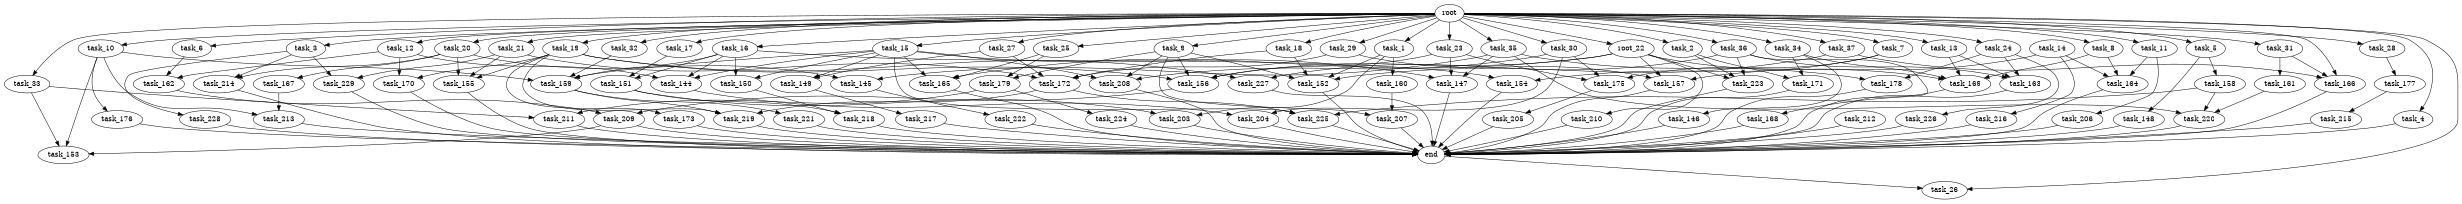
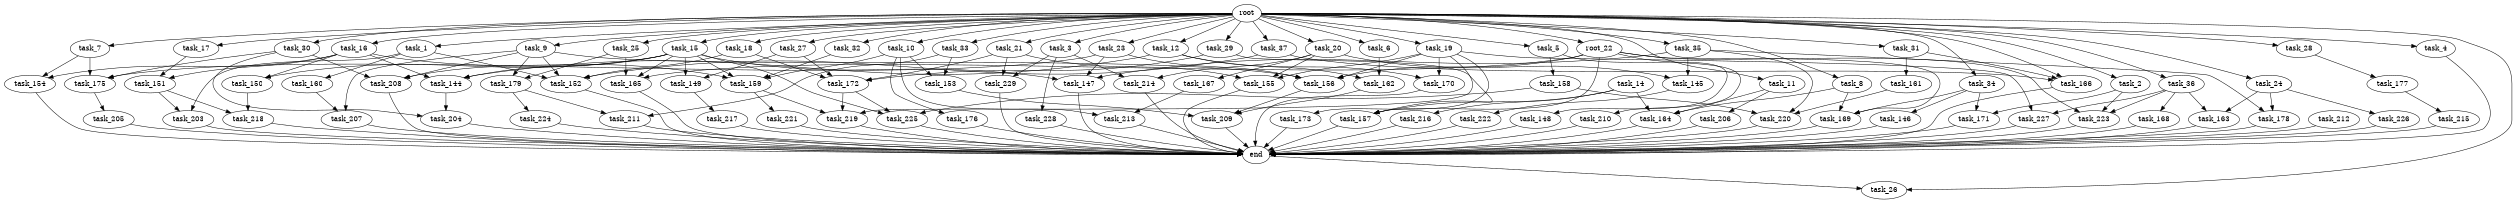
(1944, 49) -> none
(348, 146) -> (1073, 105)
